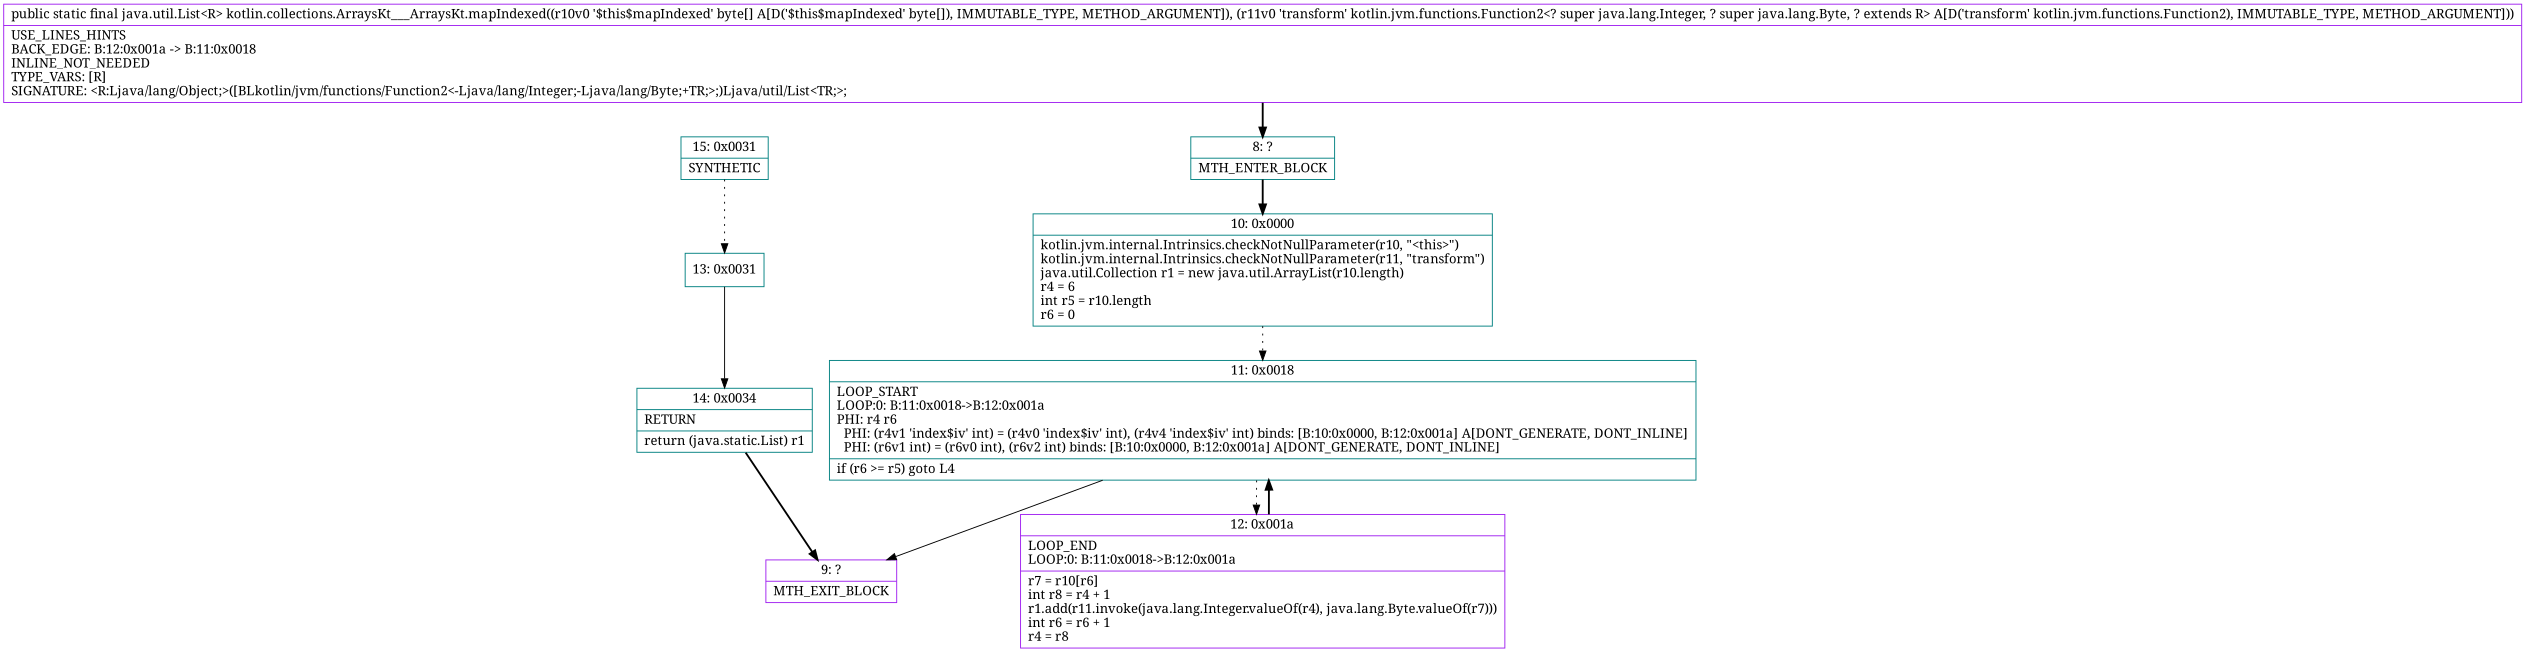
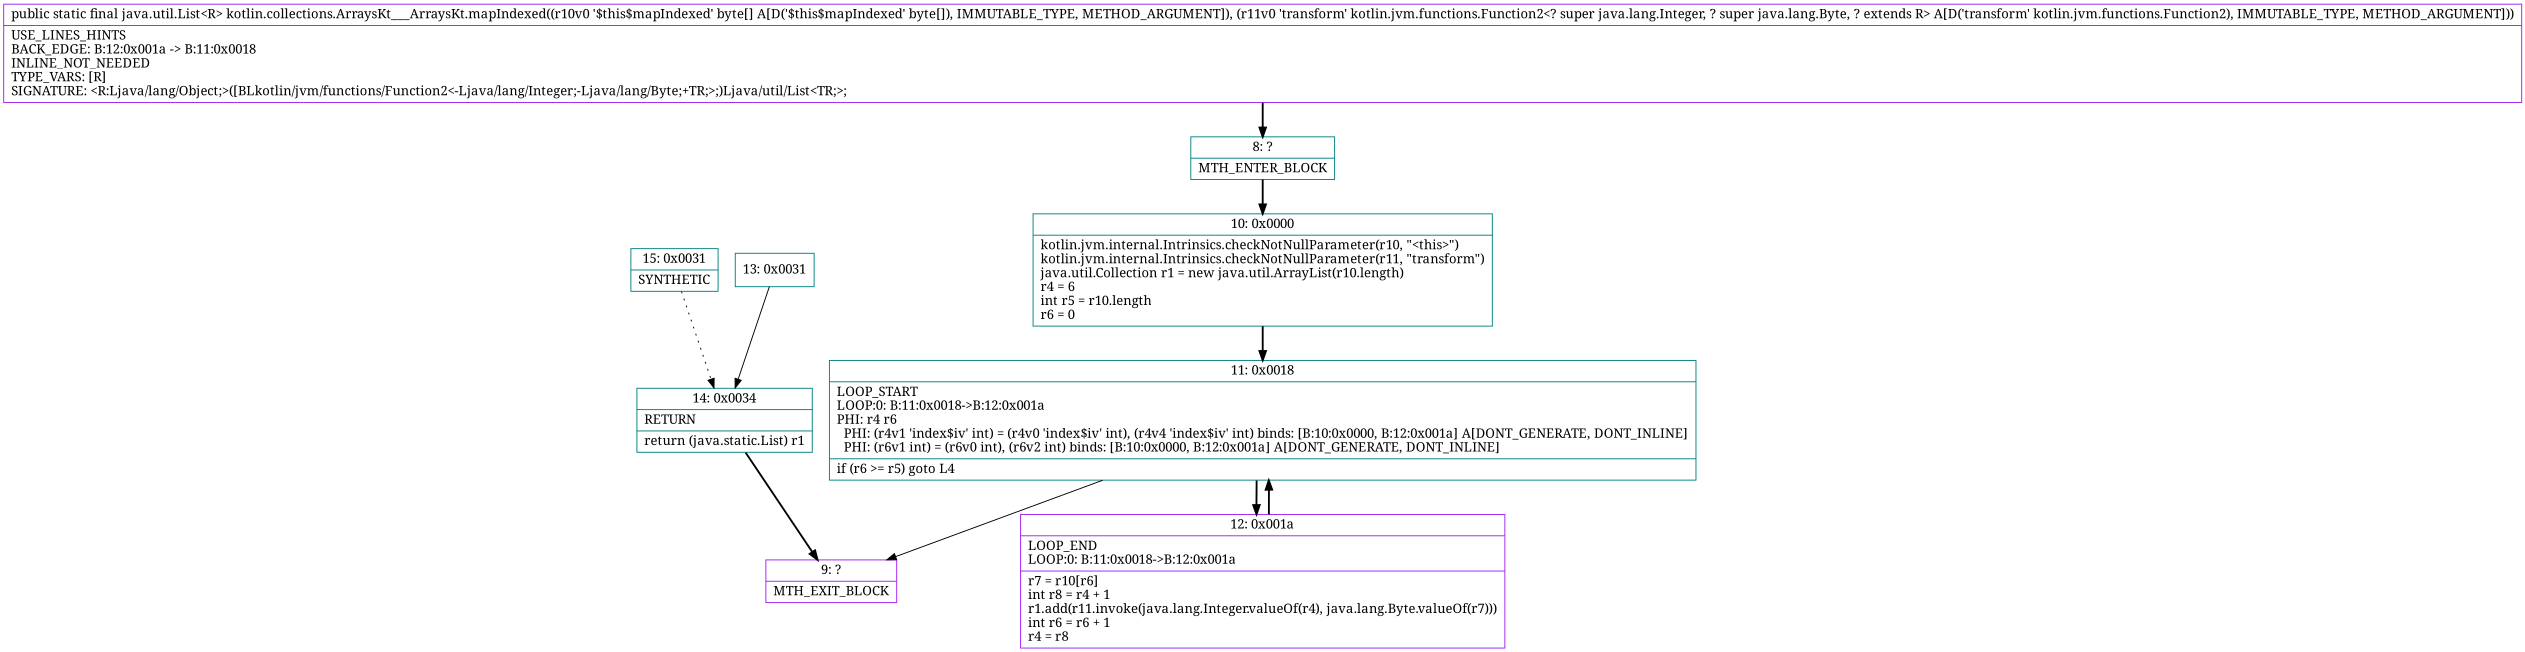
(725, 212) -> (696, 335)
(1263, 339) -> (1263, 339)
(1256, 493) -> (1256, 493)
